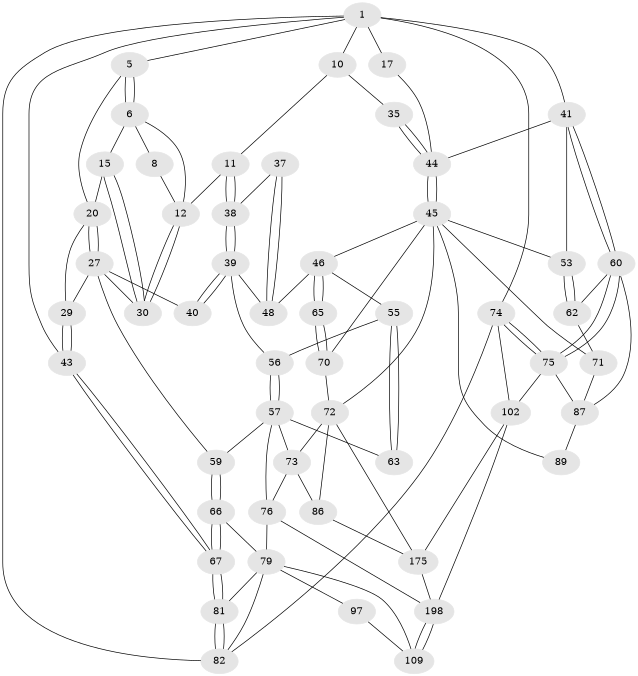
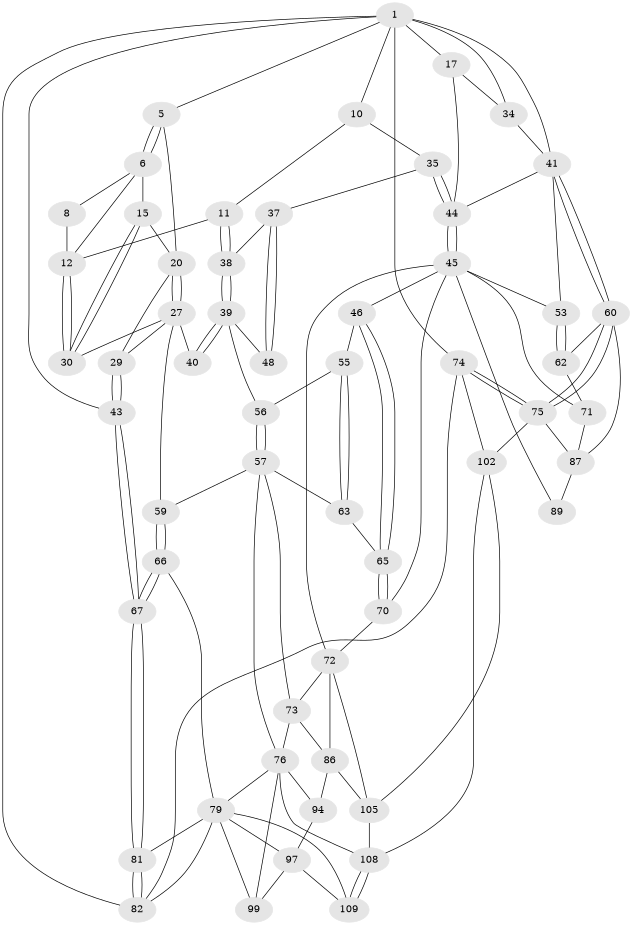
none -> (509, 115)
none -> (353, 189)
(294, 289) -> none
none -> (364, 537)
(418, 562) -> (369, 810)
(434, 612) -> (369, 860)
none -> (318, 810)
none -> (254, 910)
